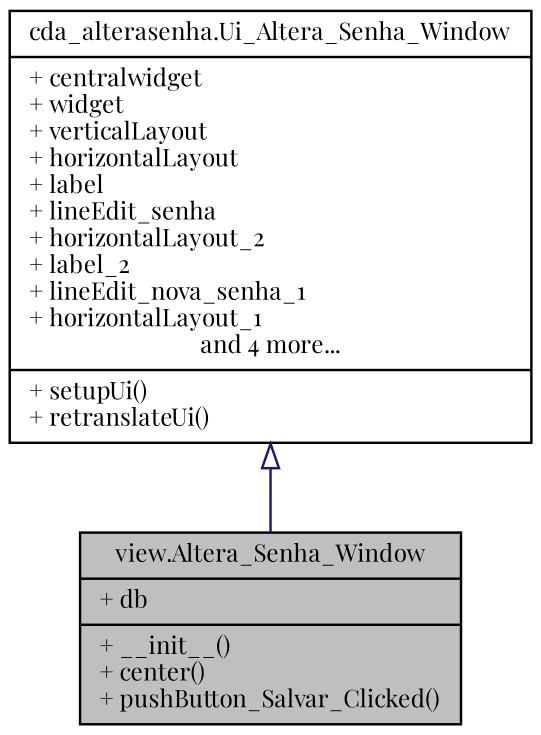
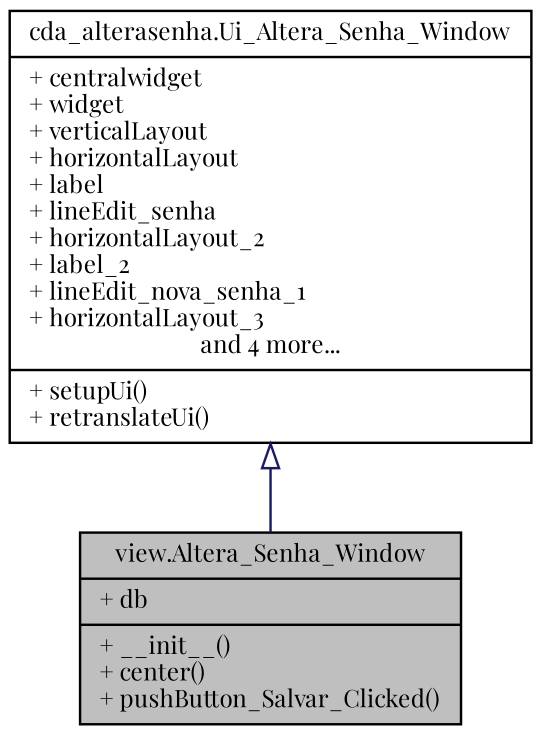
(147, 319) -> (147, 319)
